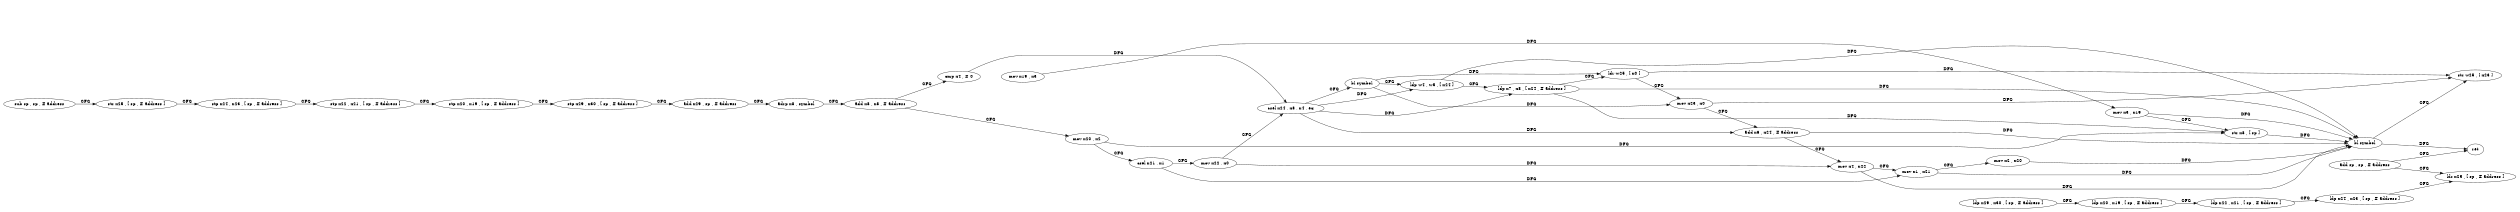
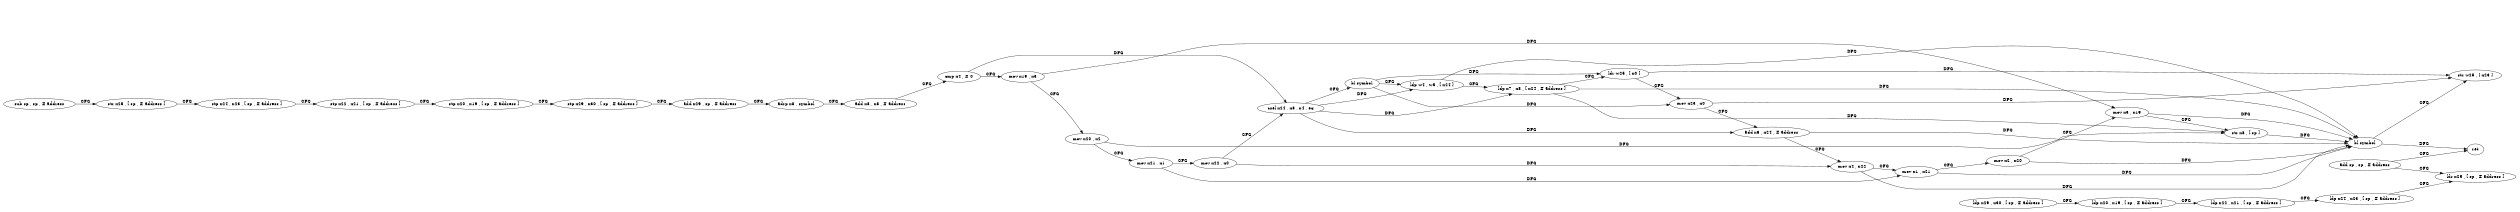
none -> (989, 77)
(985, 122) -> (1059, 104)
none -> (2078, 133)
(1151, 163) -> (1151, 163)
